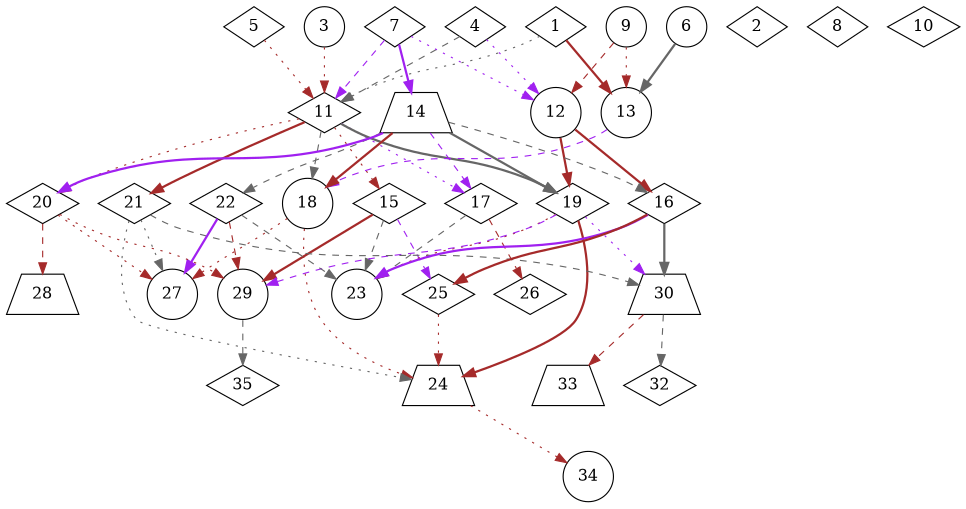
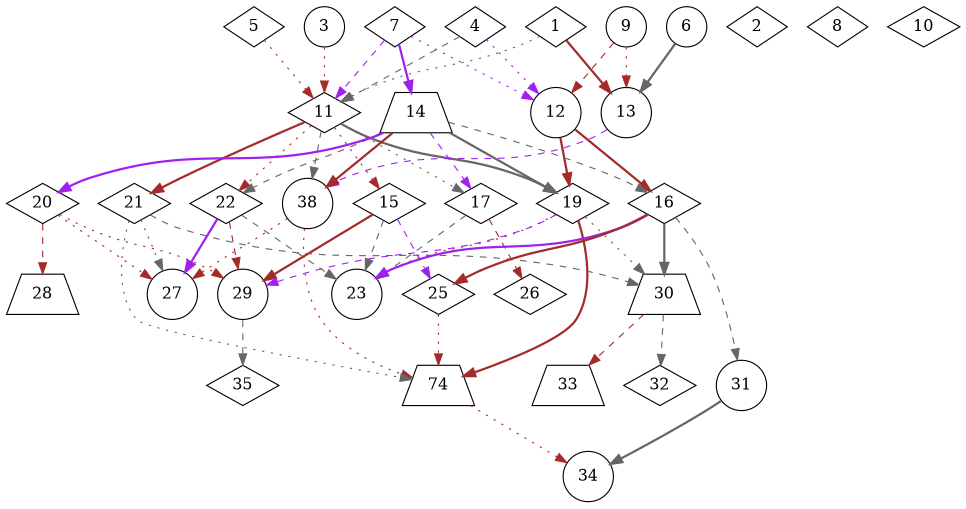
(182, 147) -> (286, 149)
(398, 155) -> (398, 155)
(308, 203) -> (308, 203)
(611, 241) -> (611, 241)
(438, 385) -> (438, 385)
none -> (741, 385)
